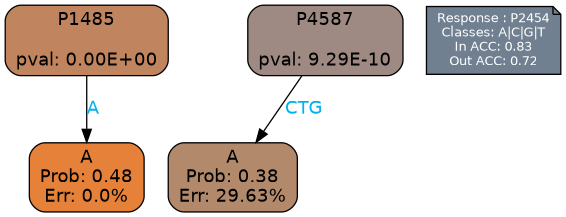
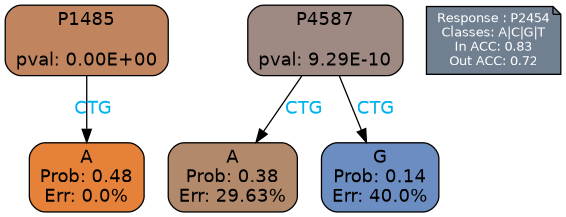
(93, 109) -> (93, 109)
none -> (380, 177)
